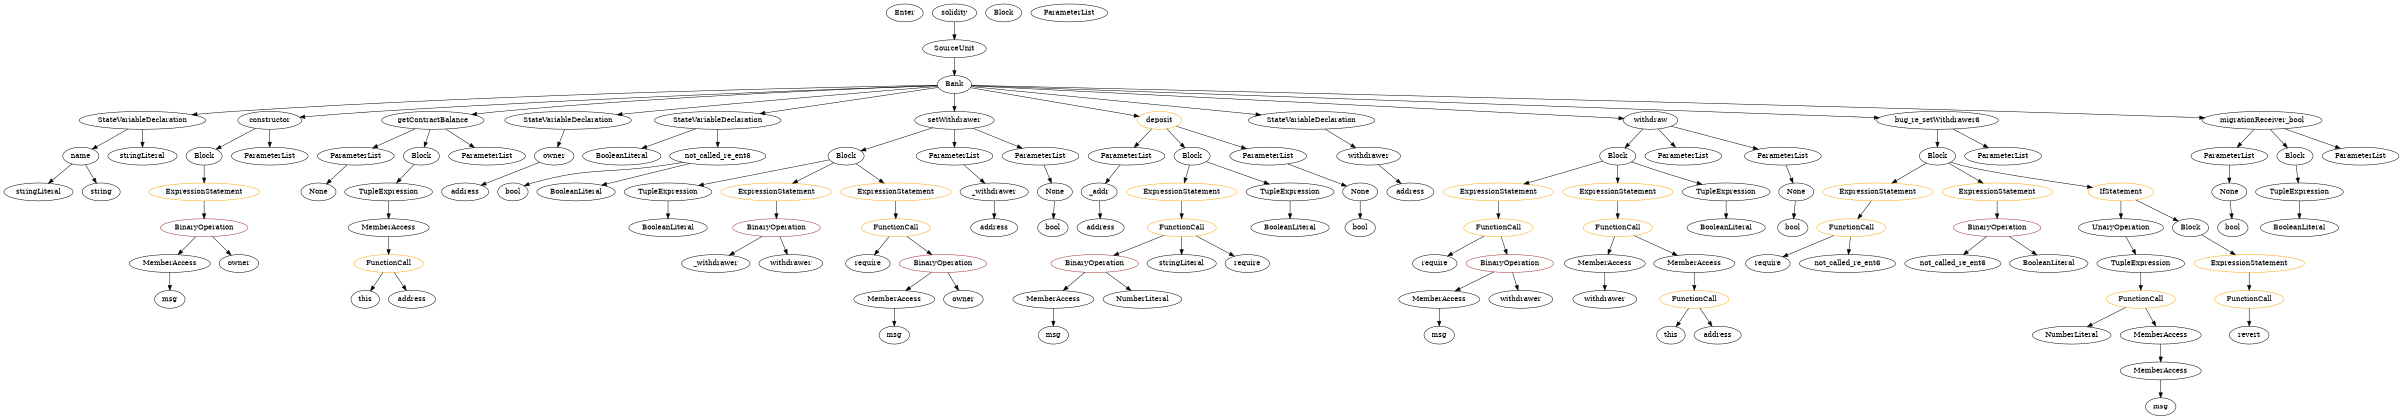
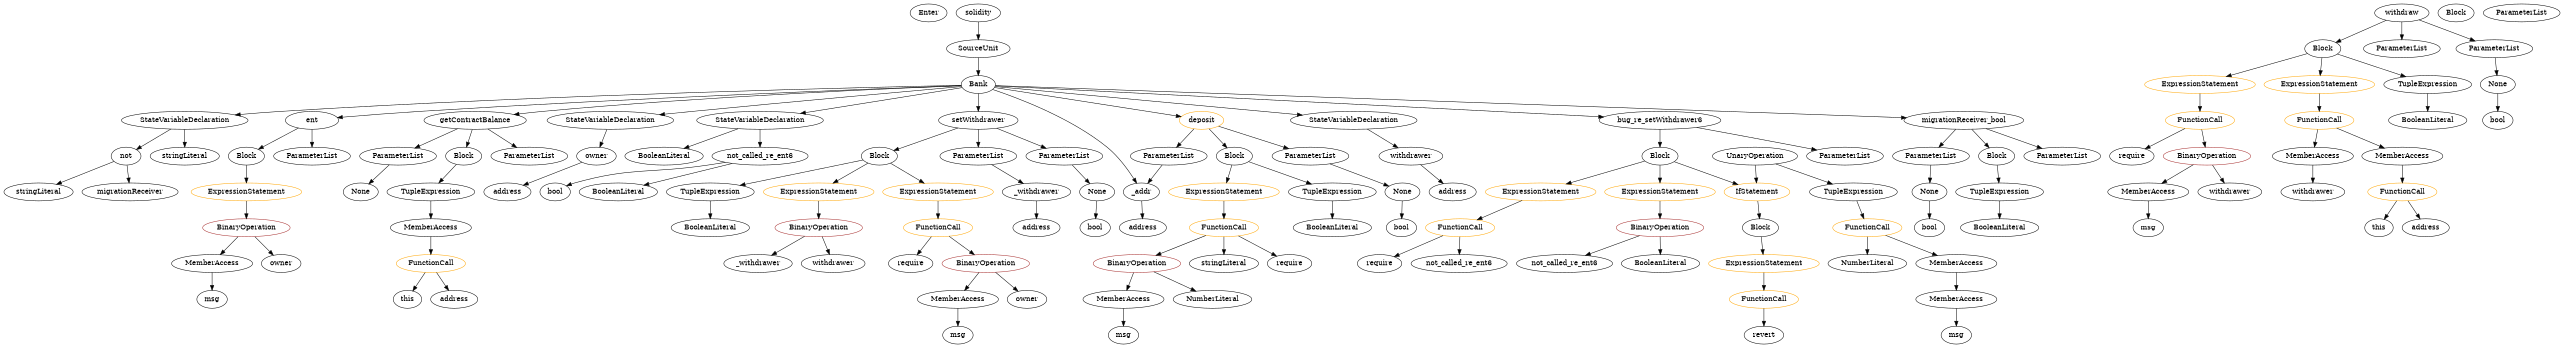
(1295, 102) -> (1071, 123)
(270, 120) -> (312, 120)
(81, 156) -> (126, 156)
(101, 192) -> (130, 192)
(2121, 207) -> (1756, 172)
